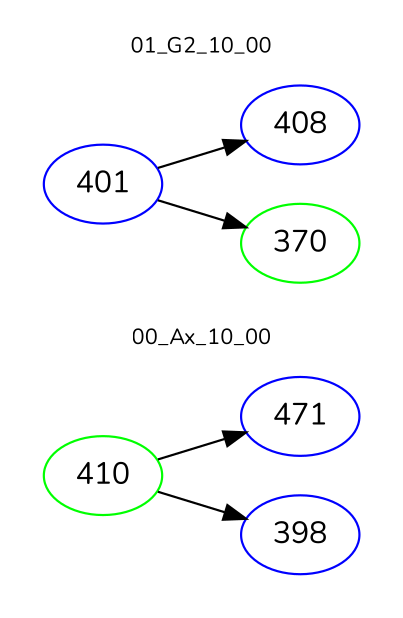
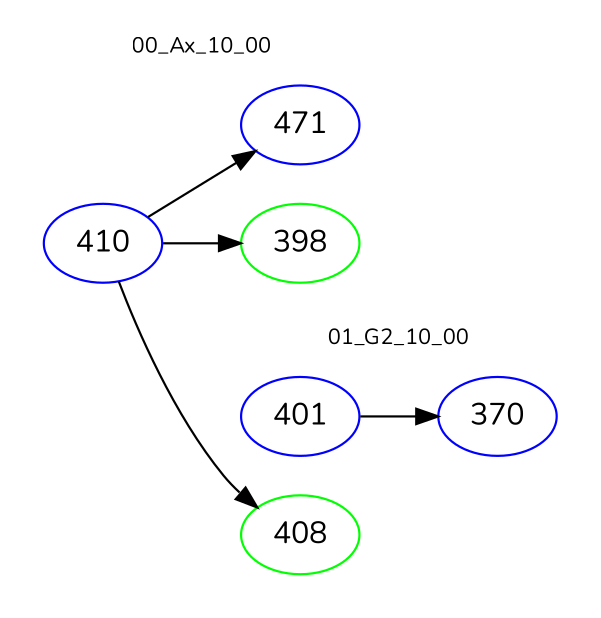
(300, 125) -> (300, 535)
(191, 158) -> (170, 393)
(300, 243) -> (498, 416)
(103, 476) -> (103, 243)
(300, 535) -> (300, 243)
